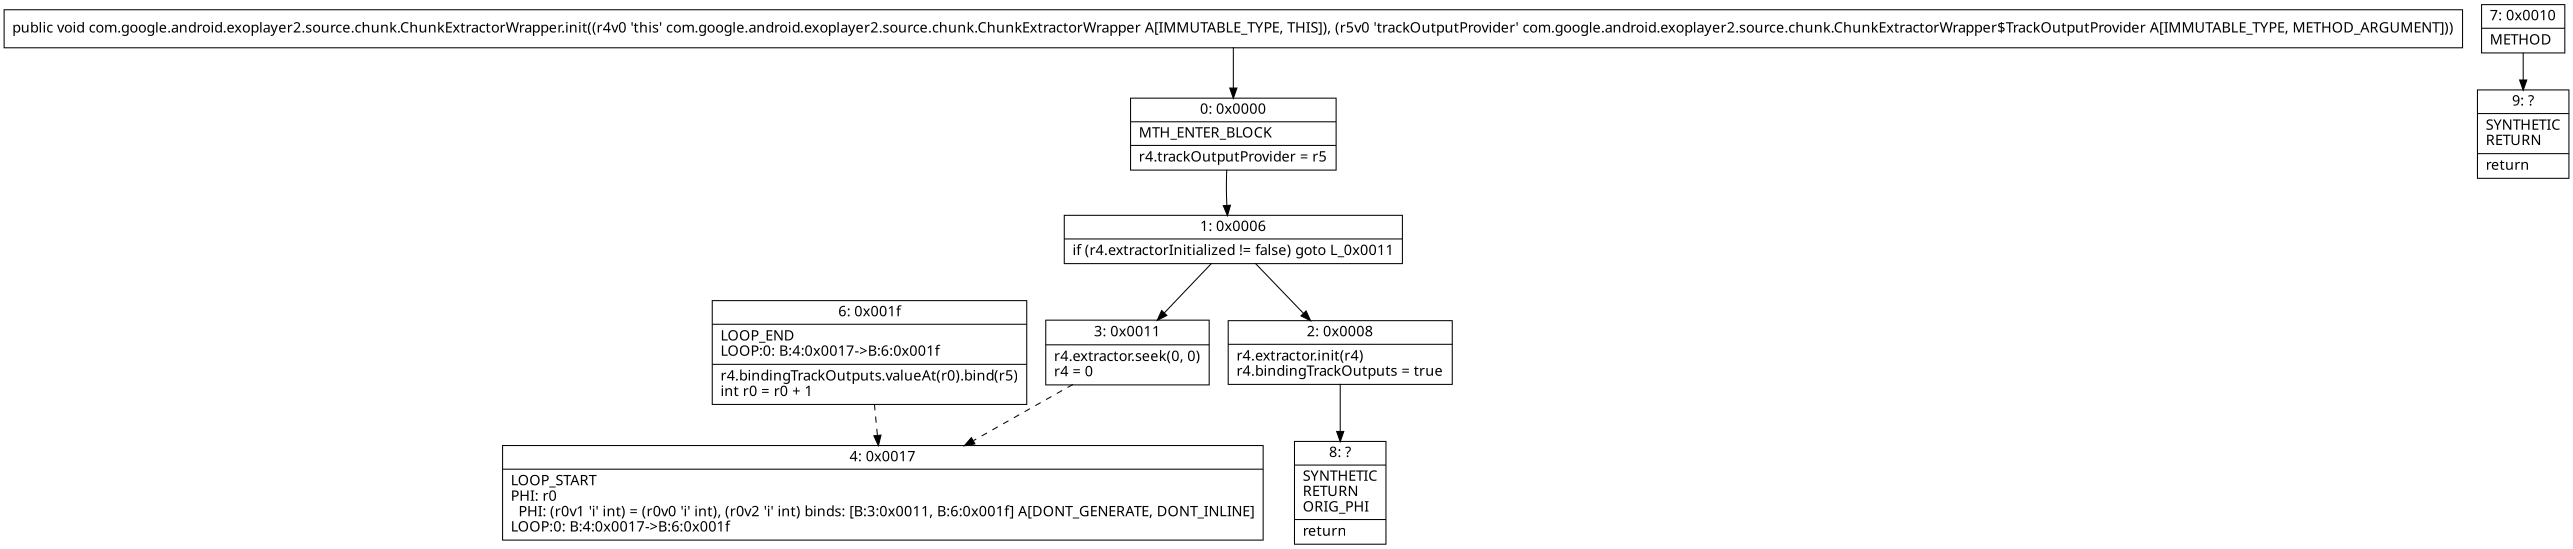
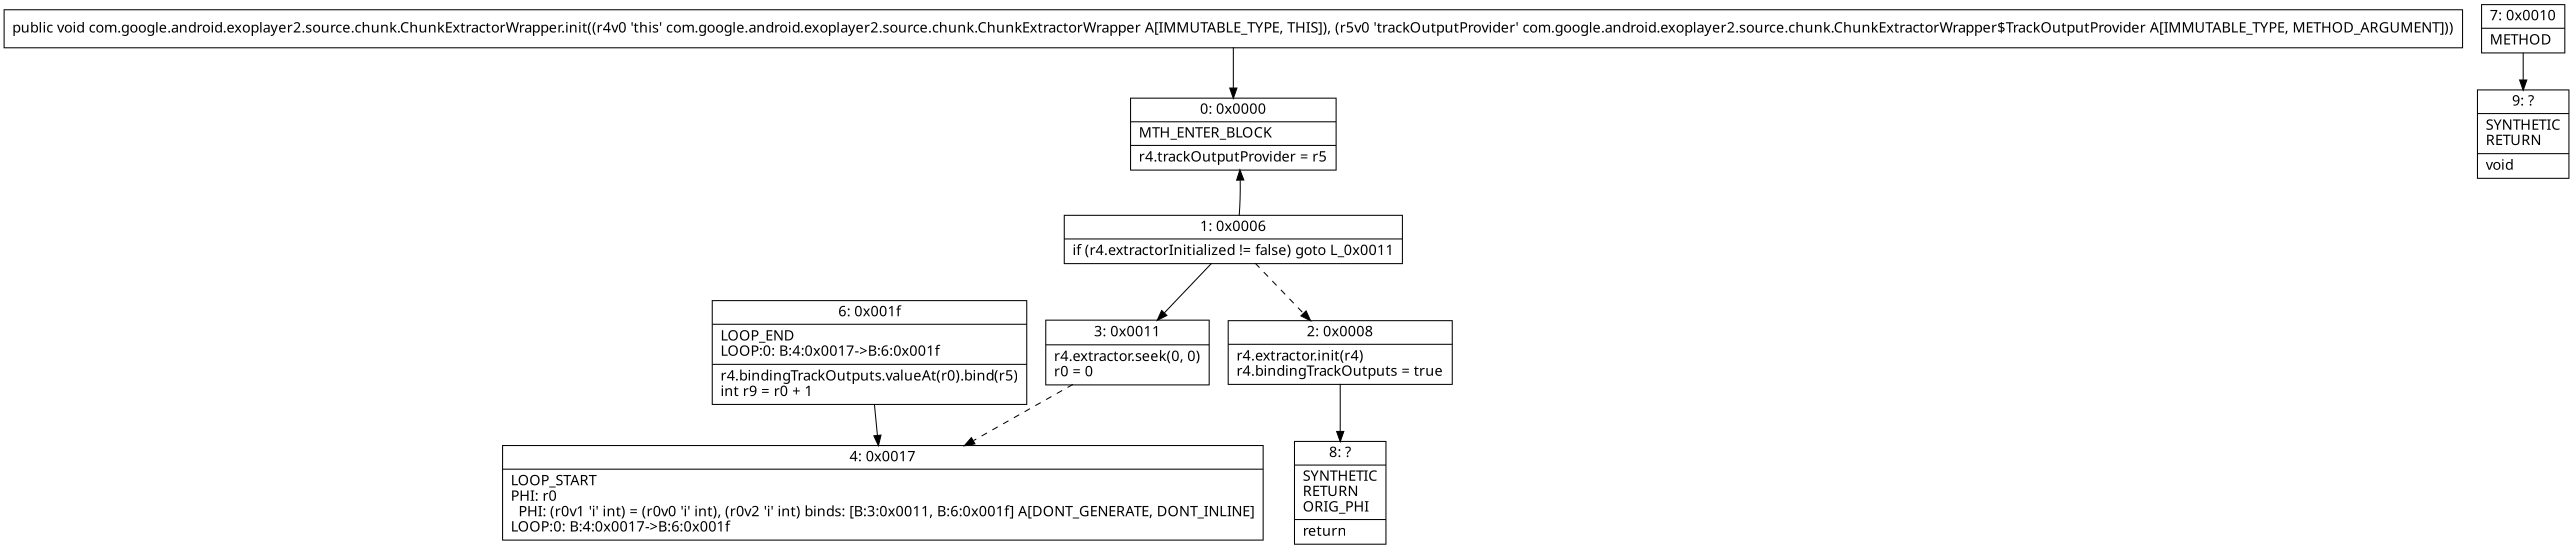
(2508, 165) -> (2500, 165)
(1226, 188) -> (1240, 198)
(1279, 288) -> (1279, 288)
(1074, 372) -> (1074, 372)
(767, 392) -> (767, 392)
(876, 420) -> (876, 420)
